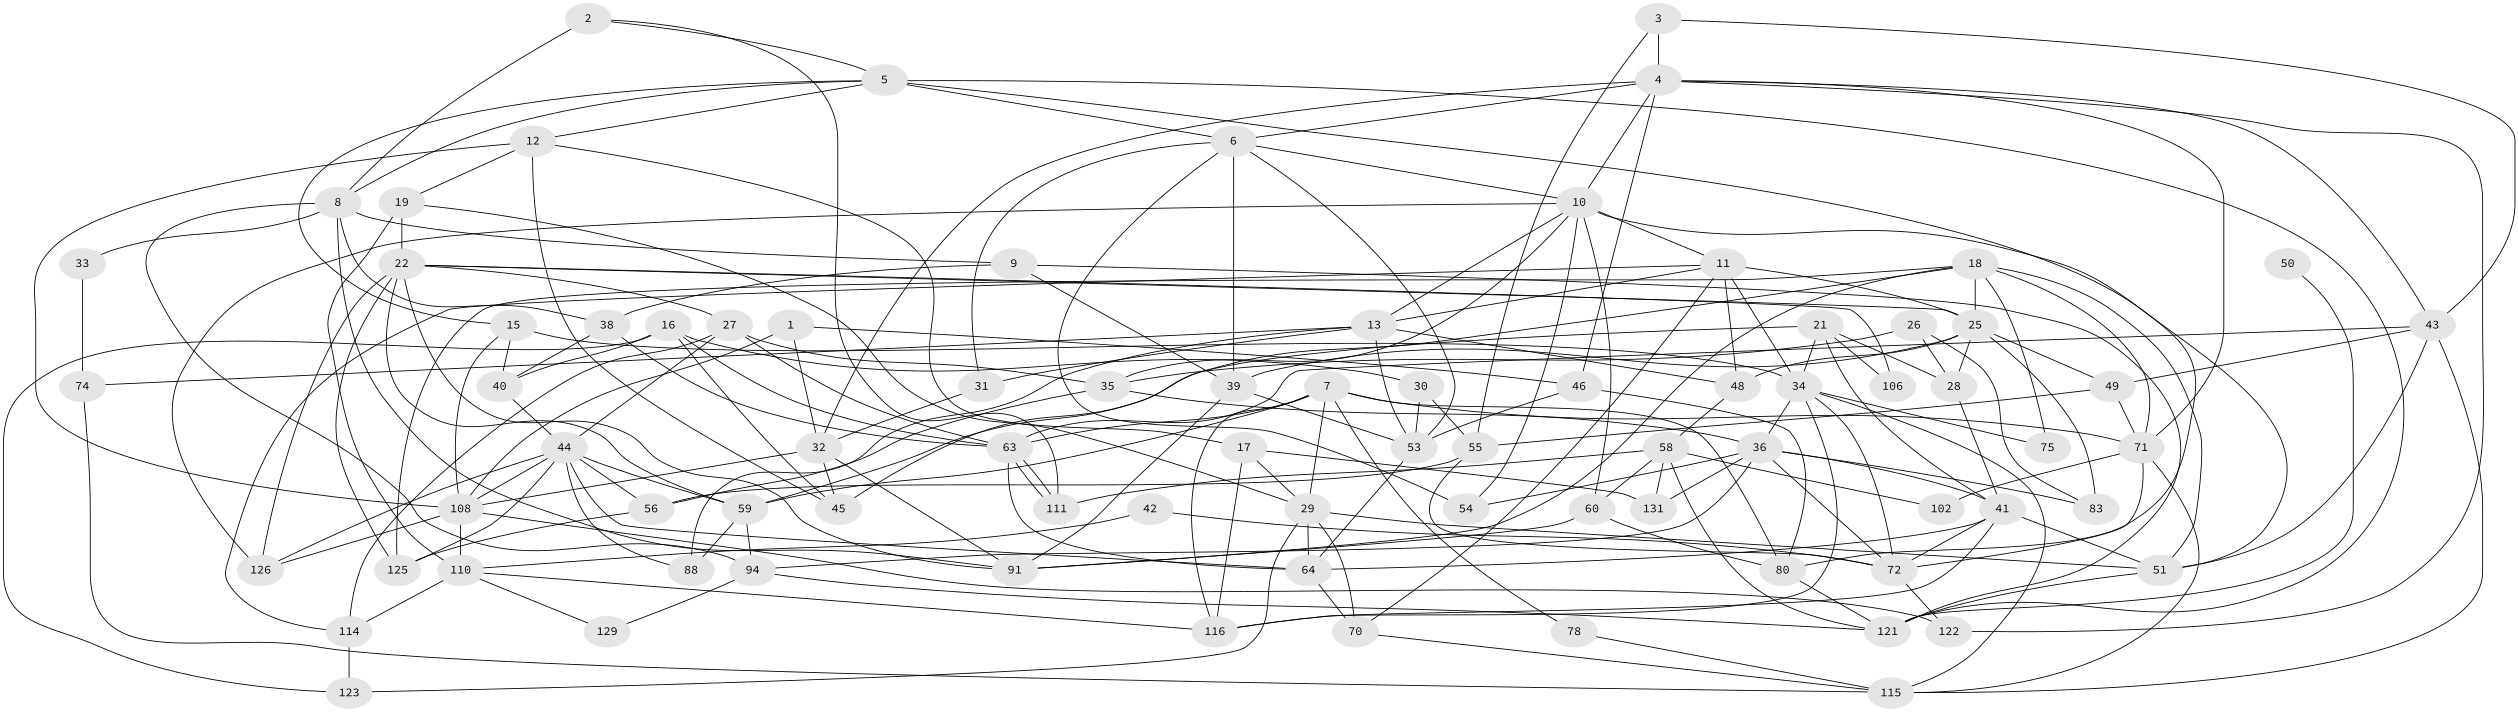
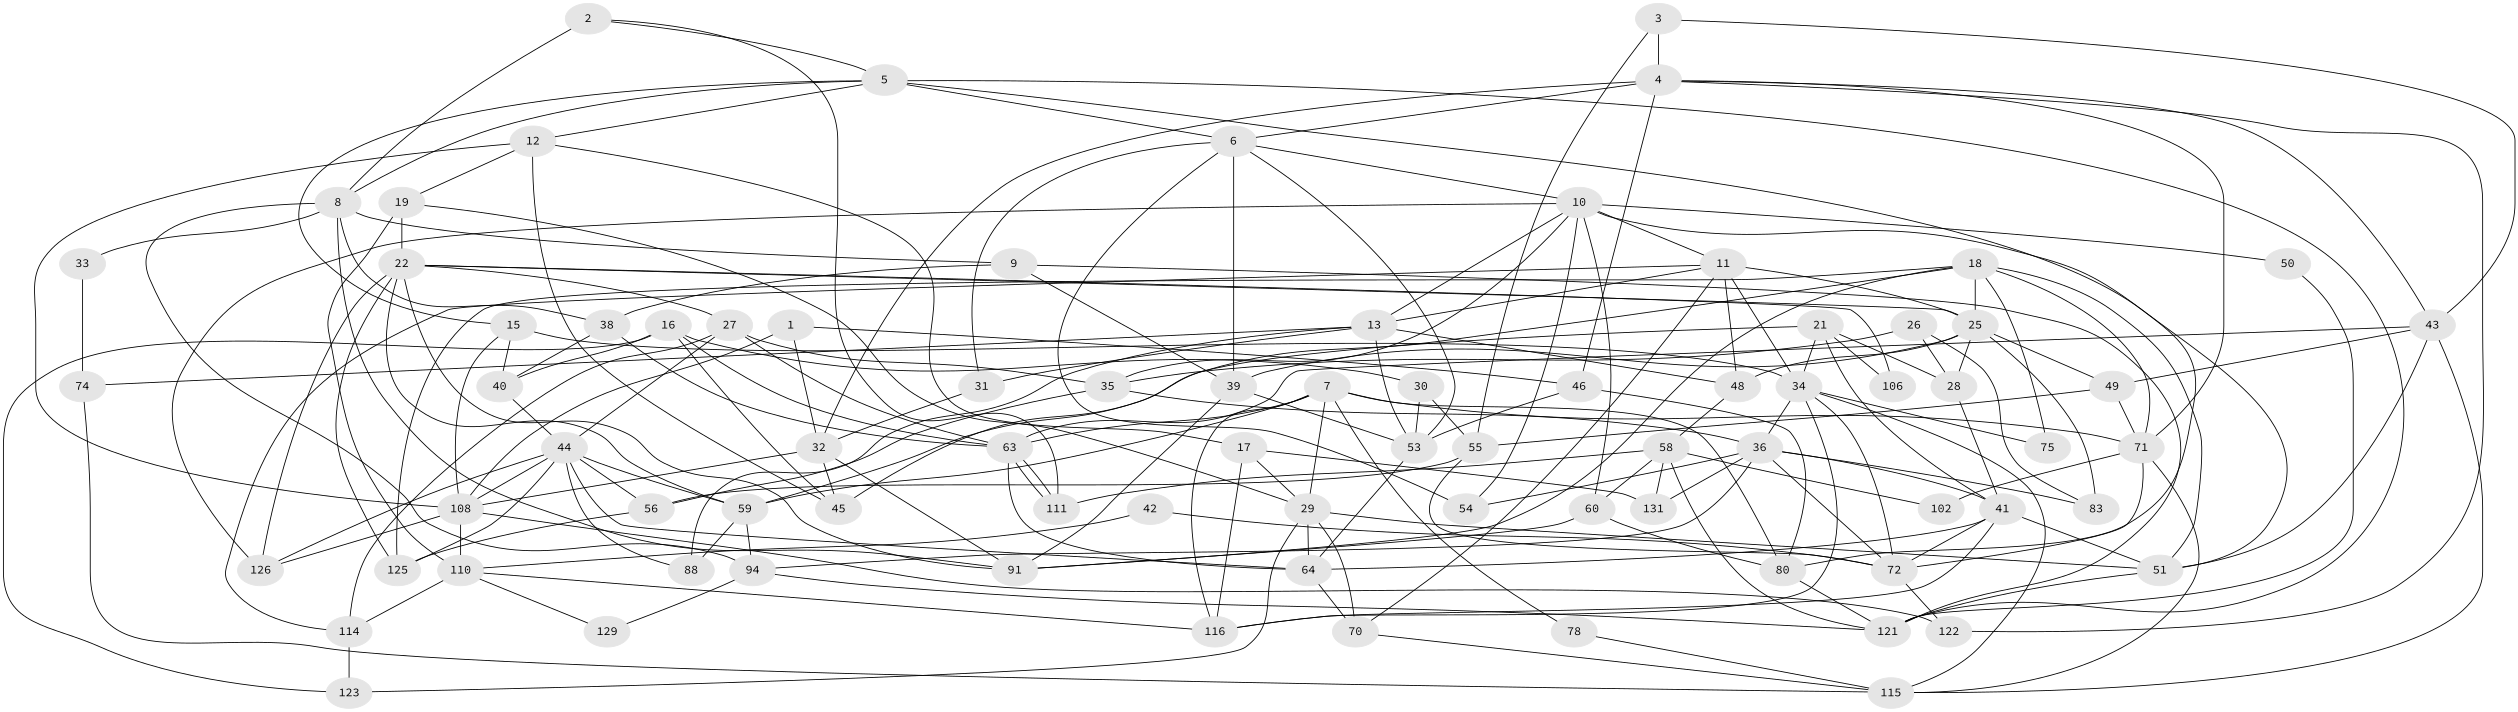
(1619, 141) -> (1901, 225)
